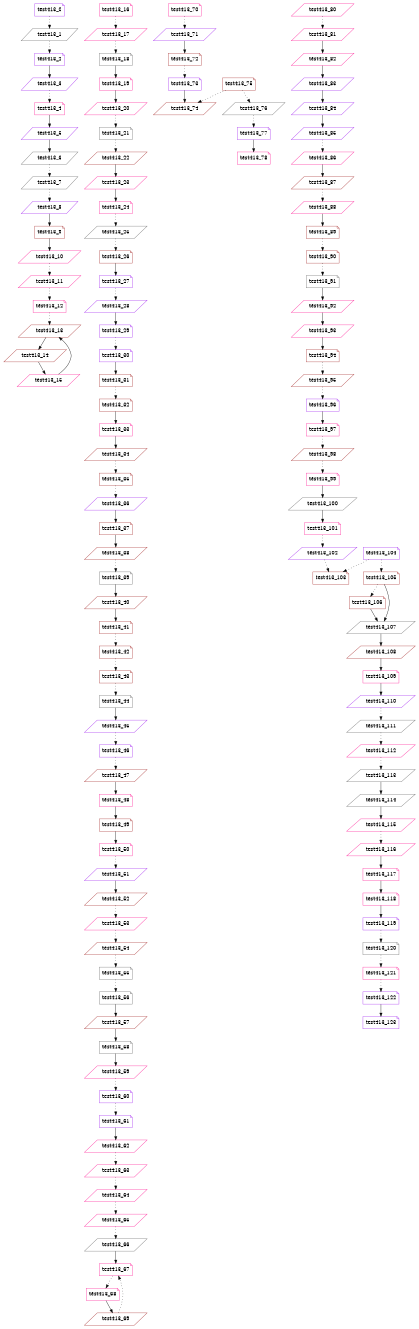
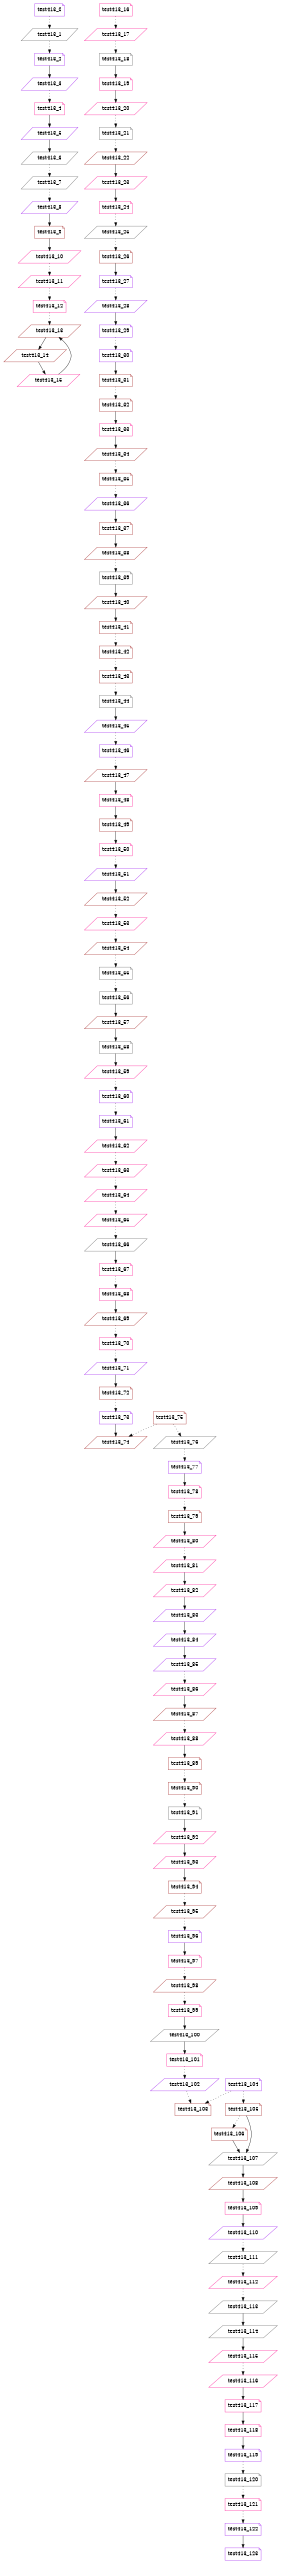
(123, 1296) -> (116, 1330)
none -> (185, 1517)
